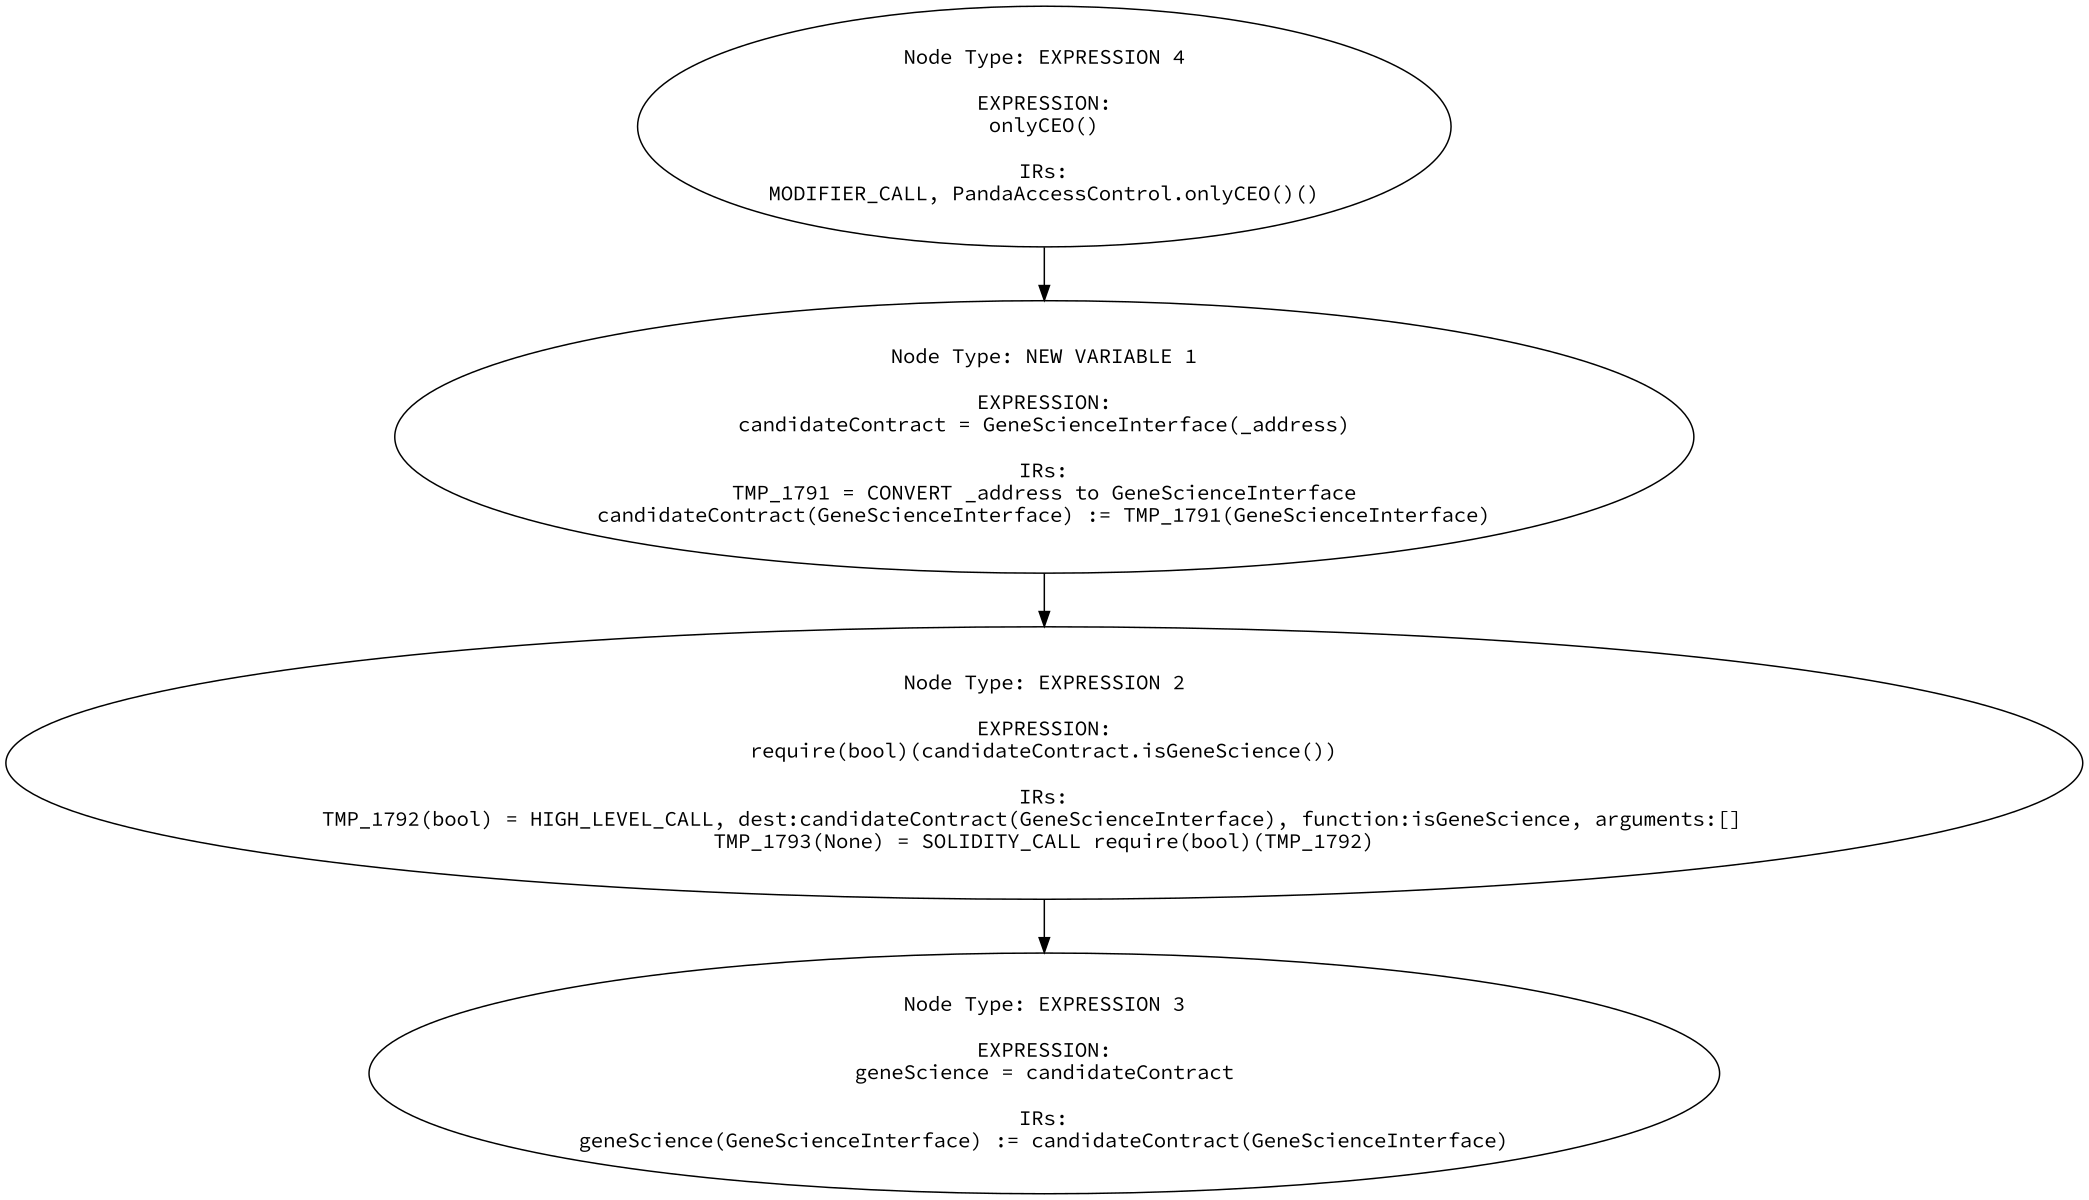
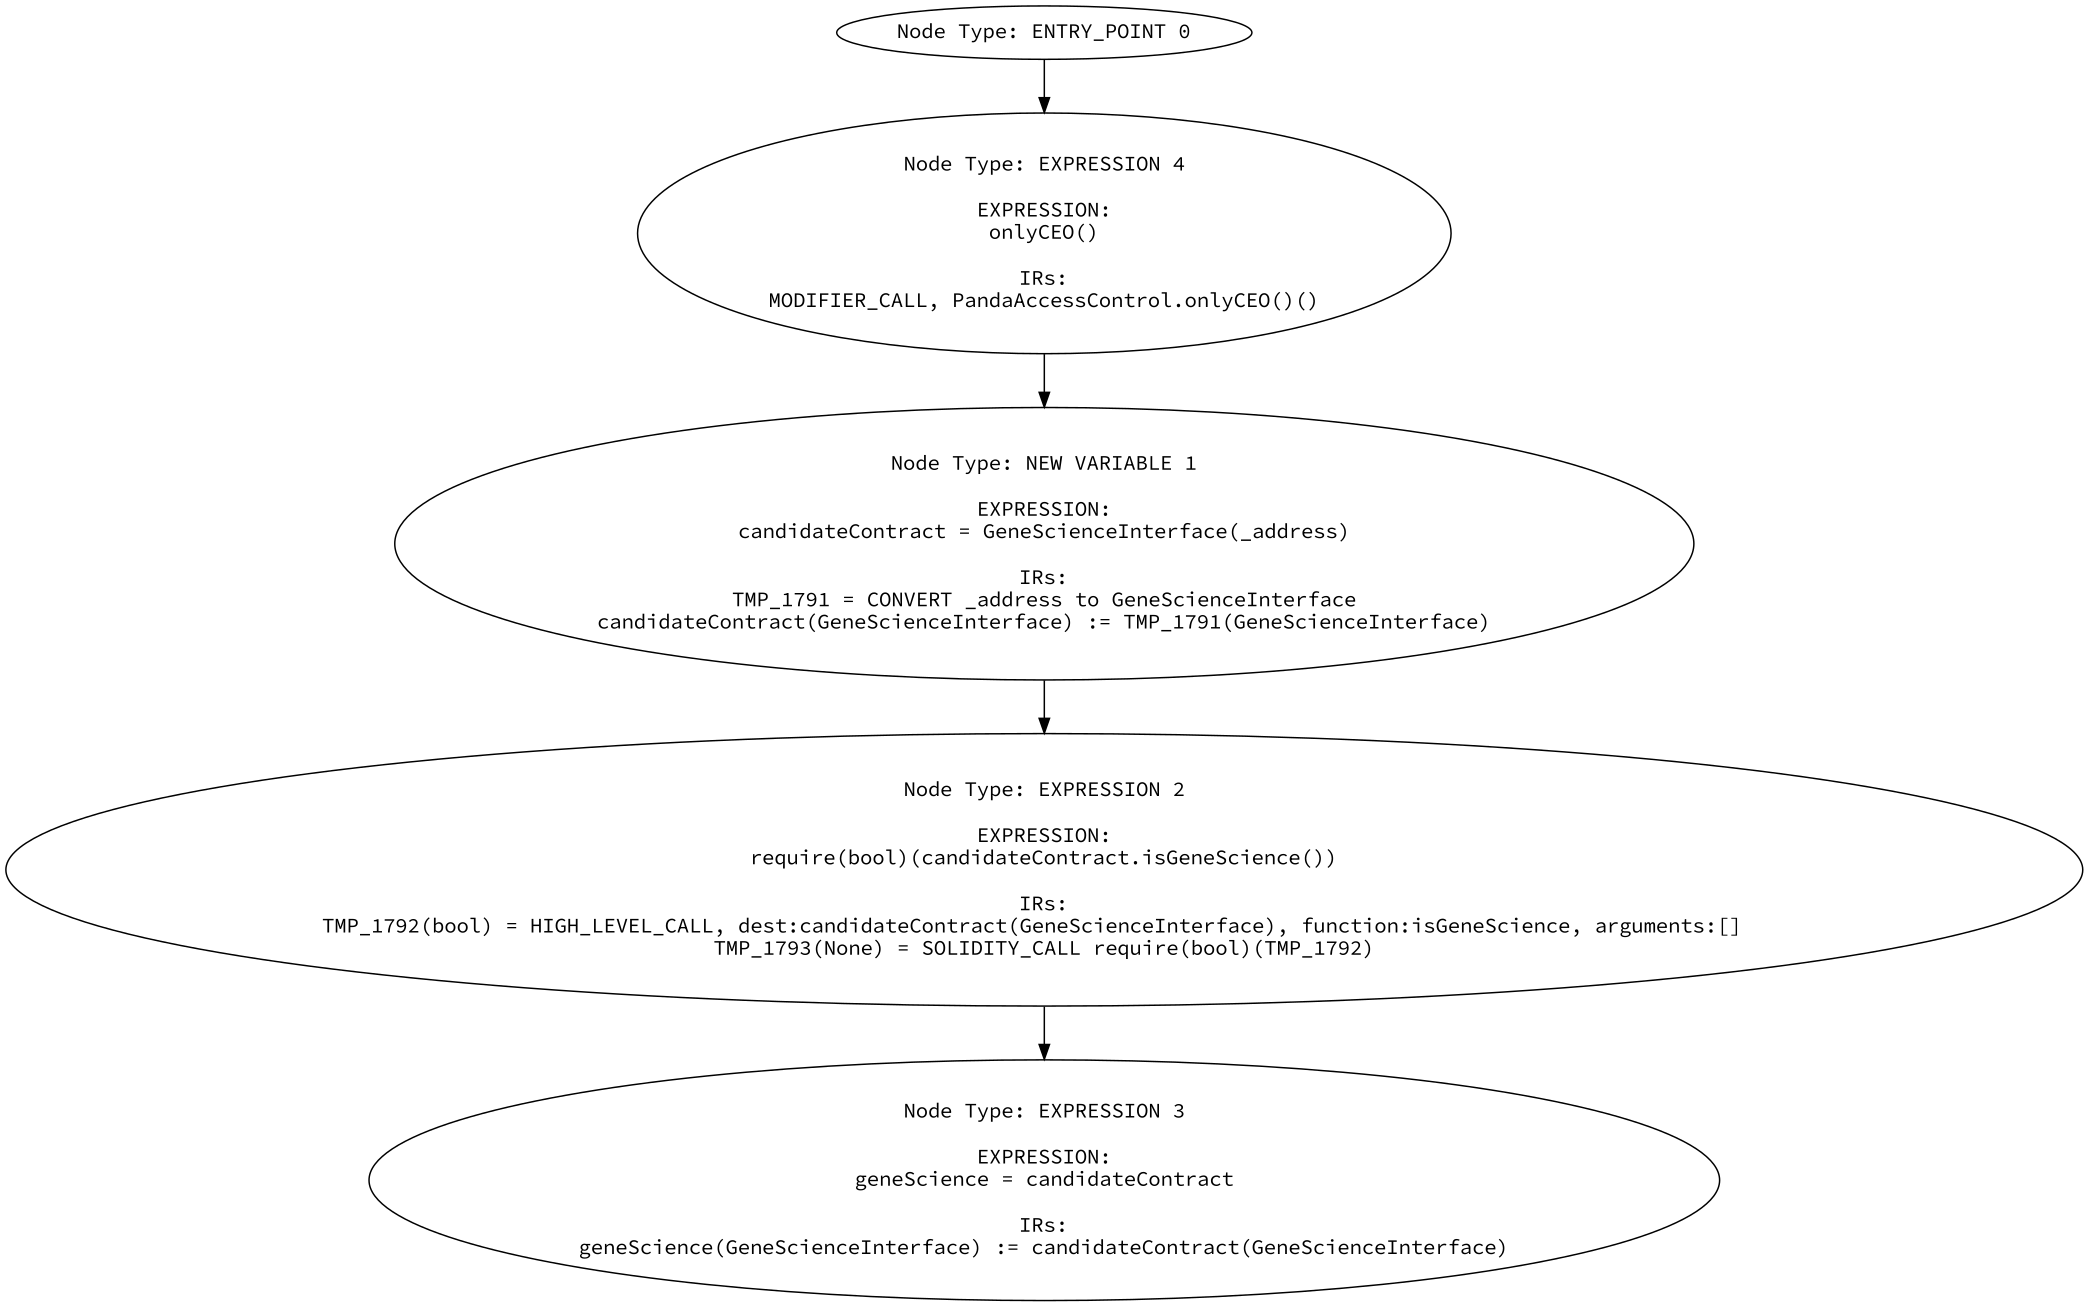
none -> (1044, 33)
